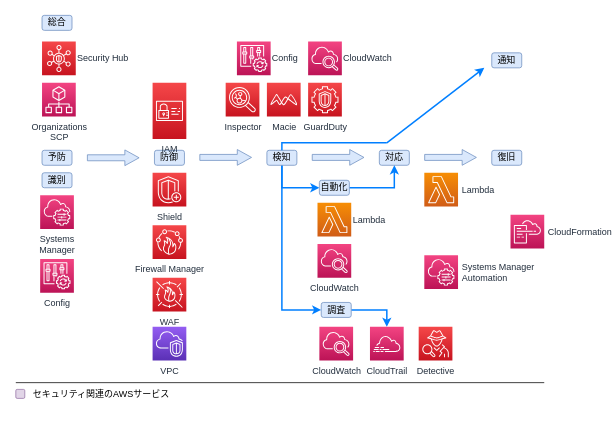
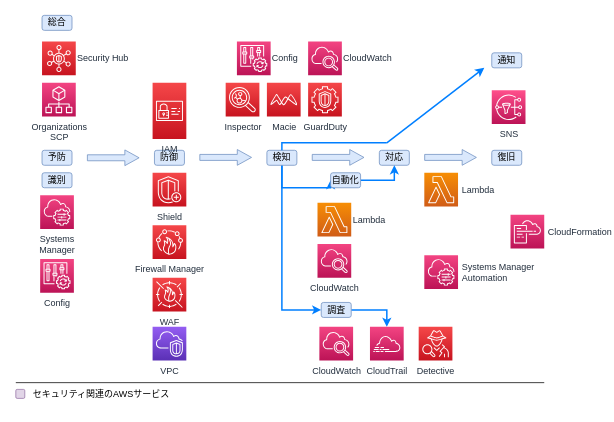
none -> (509, 107)
(334, 188) -> (345, 180)
